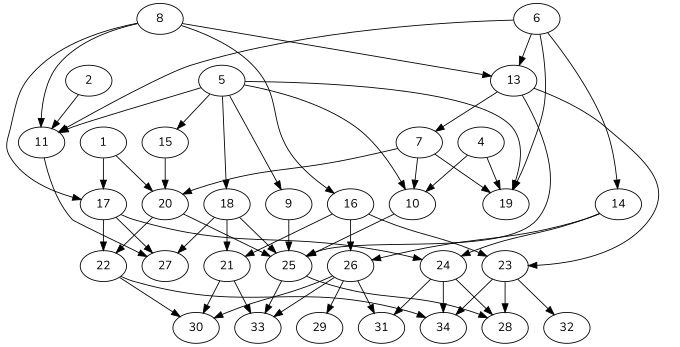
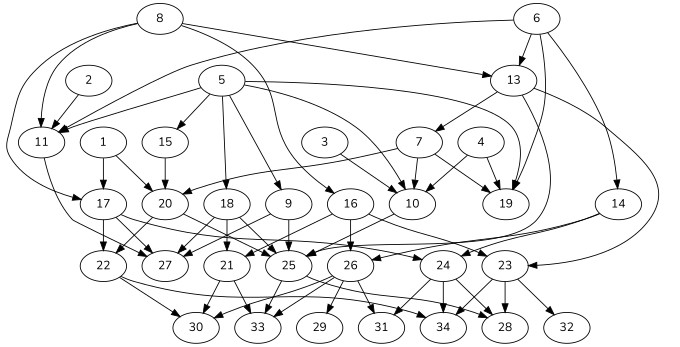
none -> (325, 142)
none -> (233, 232)
